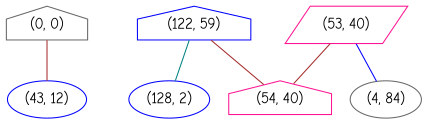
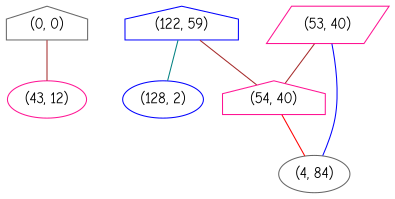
(47, 99) -> (47, 99)
none -> (293, 135)
